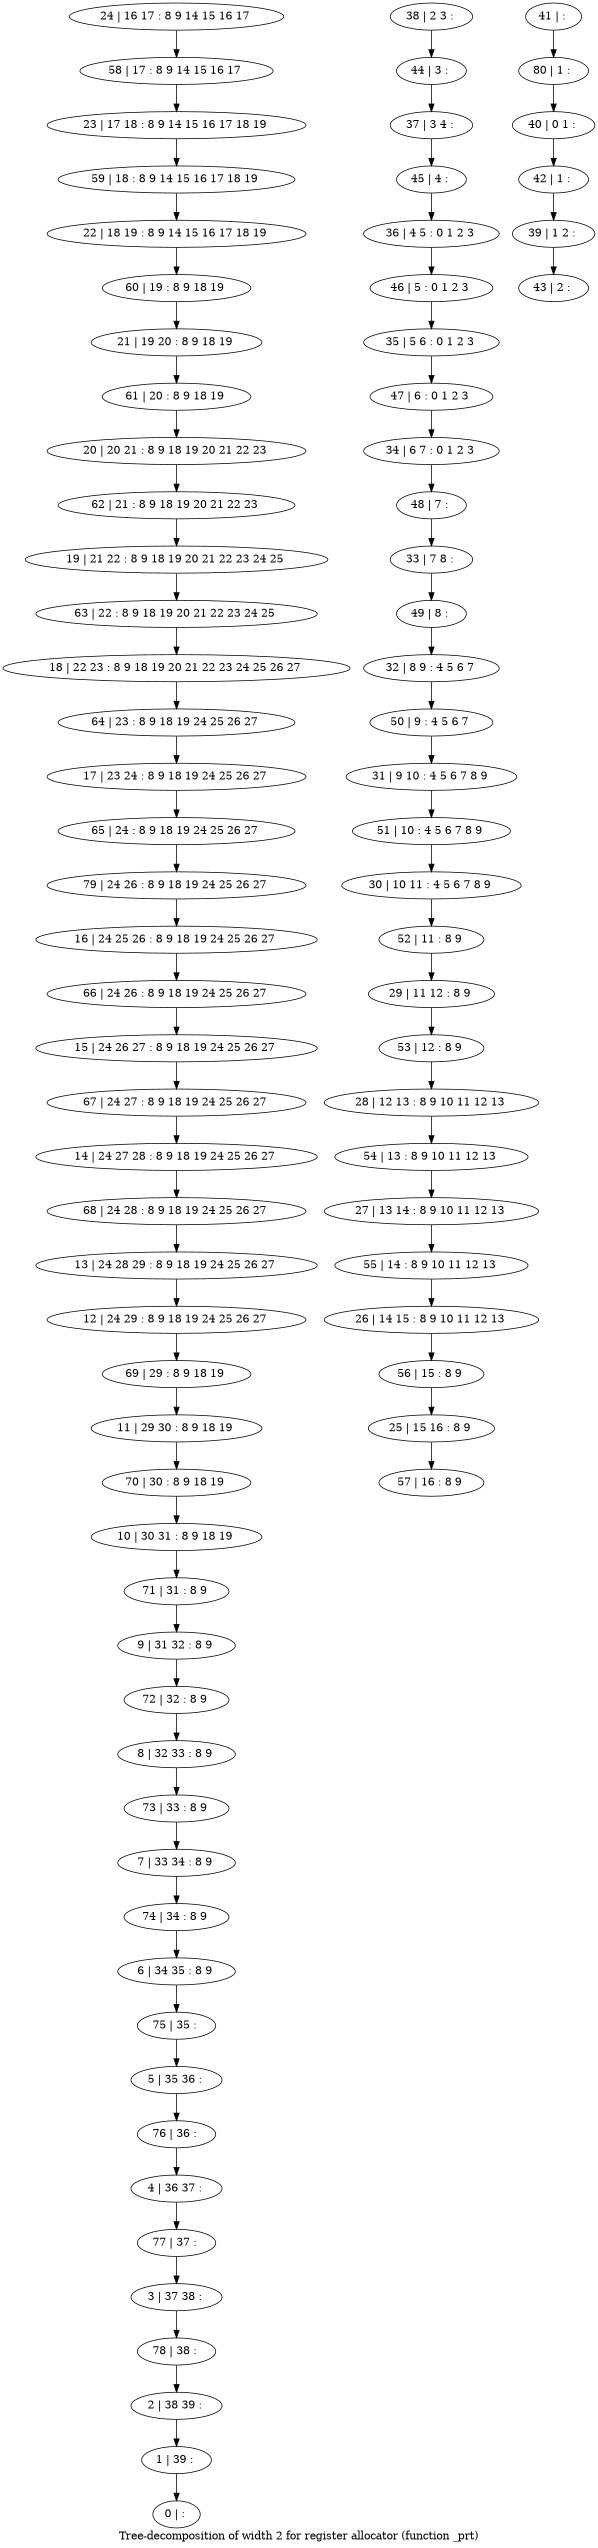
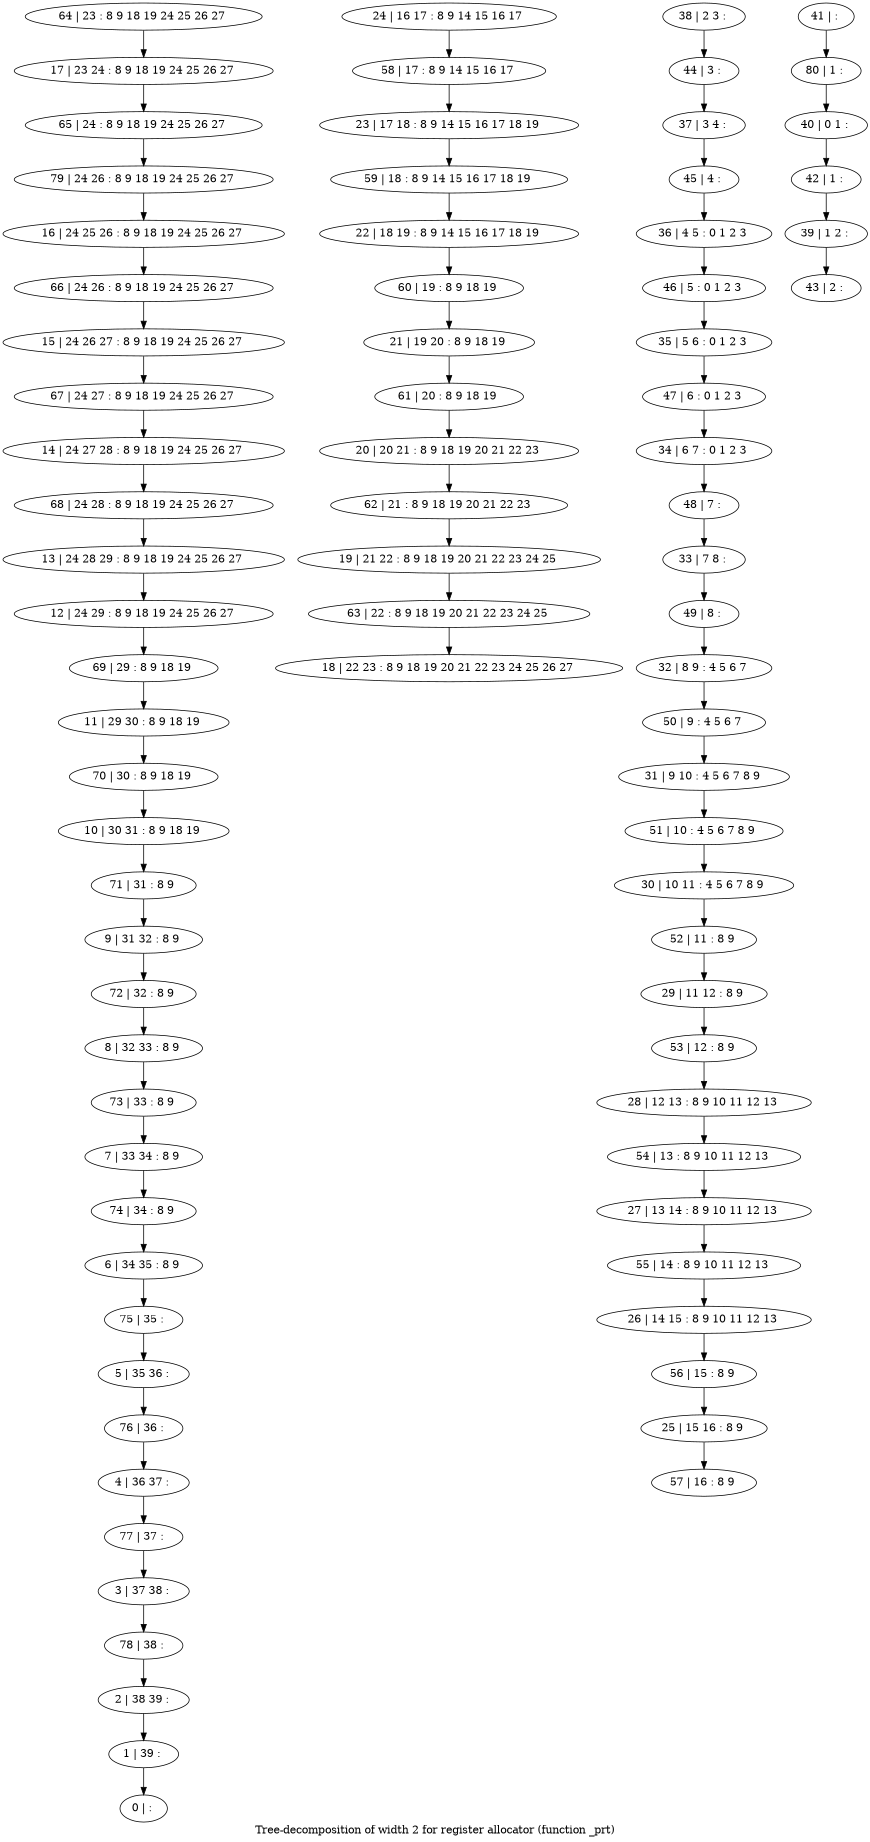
(177, 692) -> none
